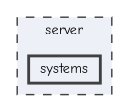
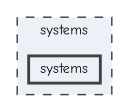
(64, 31) -> (64, 31)
